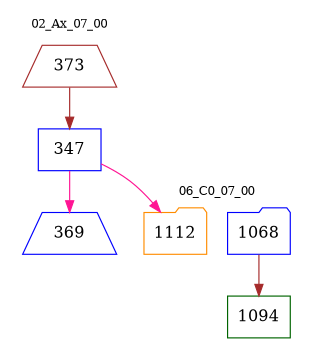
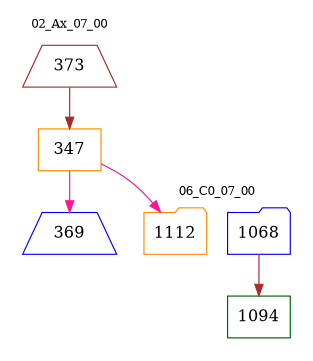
(70, 150) -> (70, 150)
